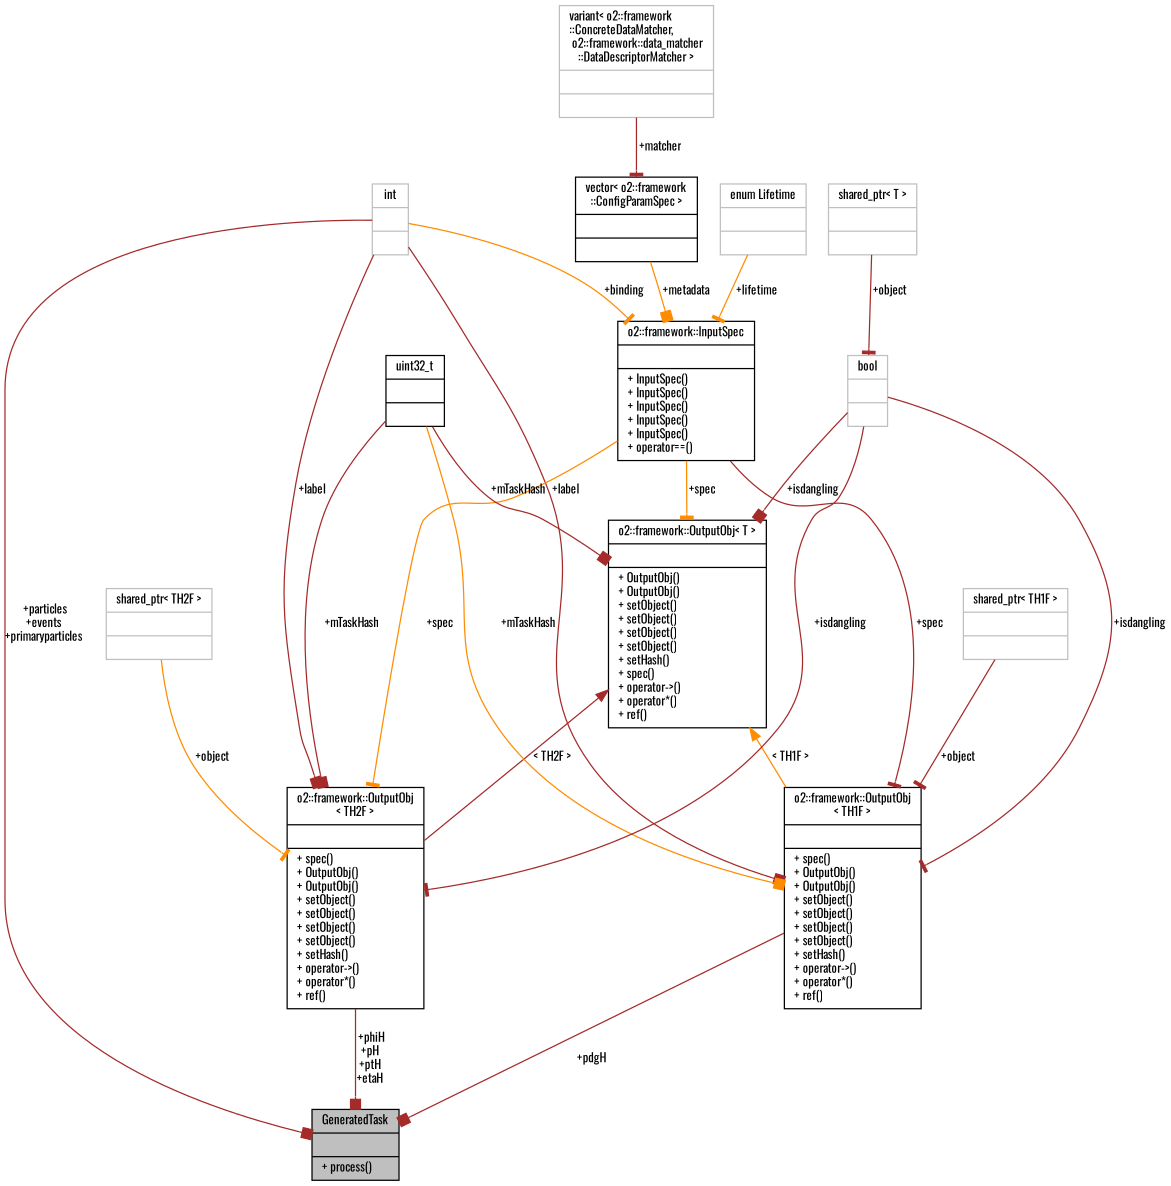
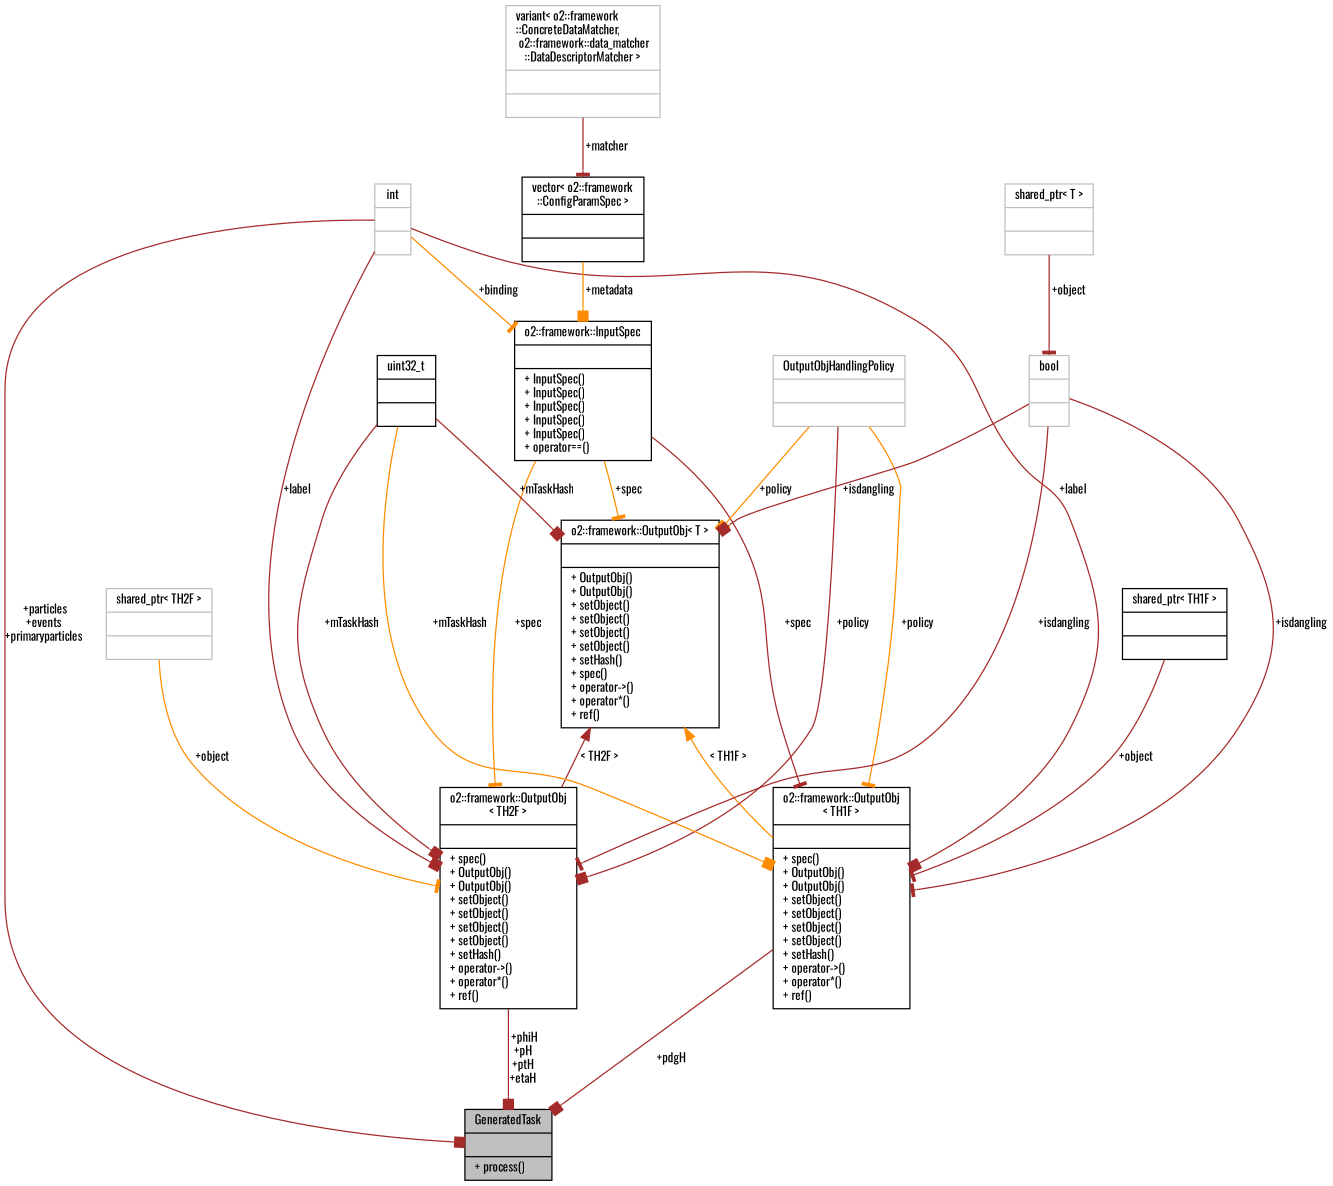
(763, 219) -> none
none -> (839, 391)
(1016, 624) -> (1175, 624)
